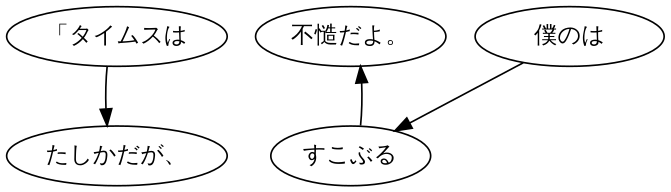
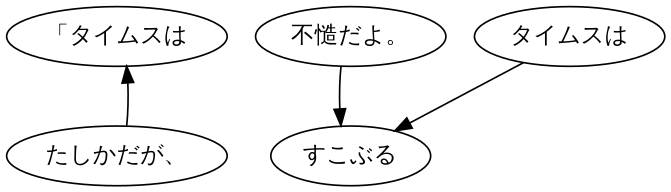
(570, 36) -> (570, 36)
(106, 88) -> (128, 104)
(362, 104) -> (340, 88)
